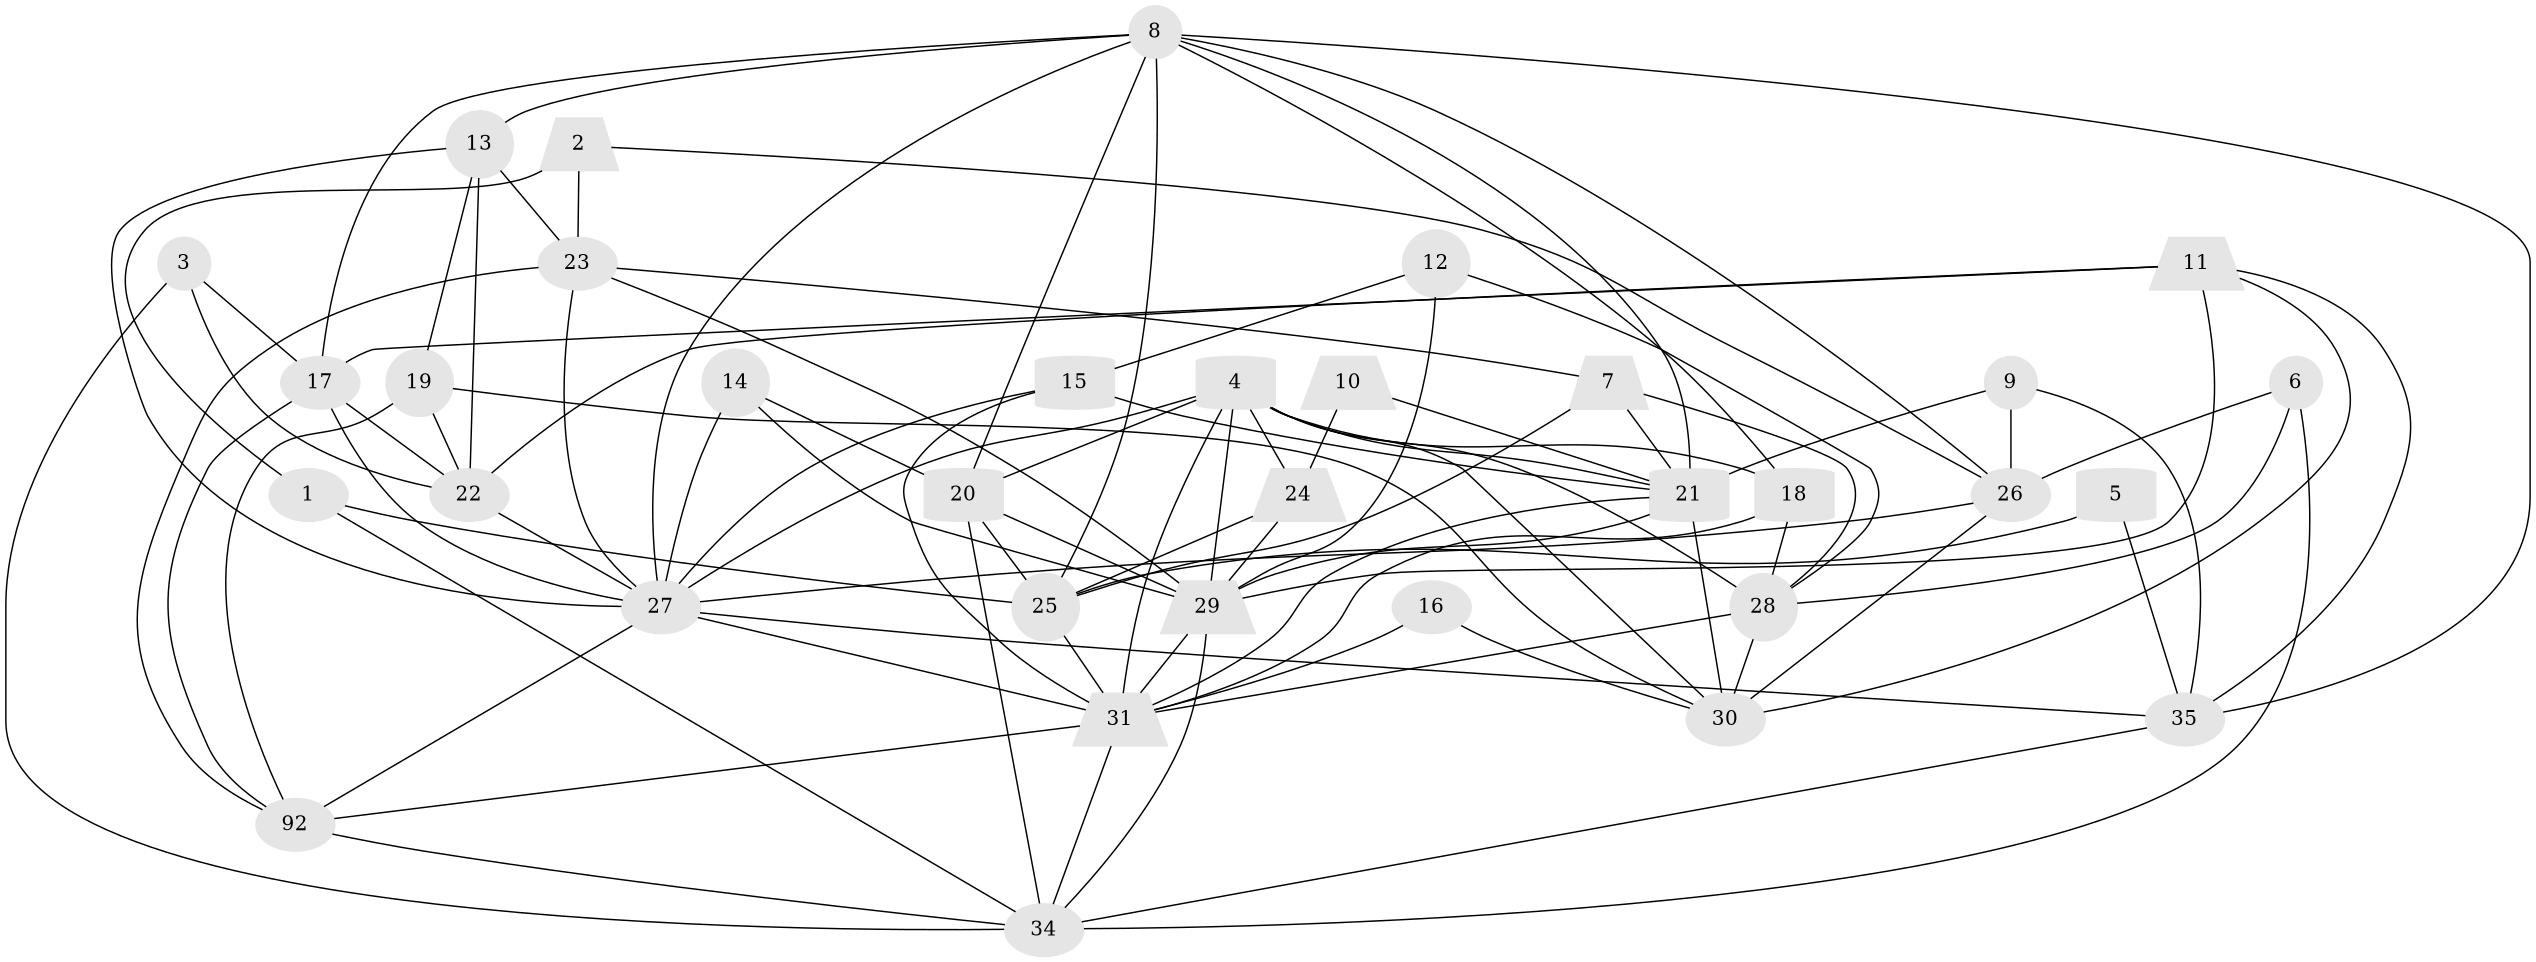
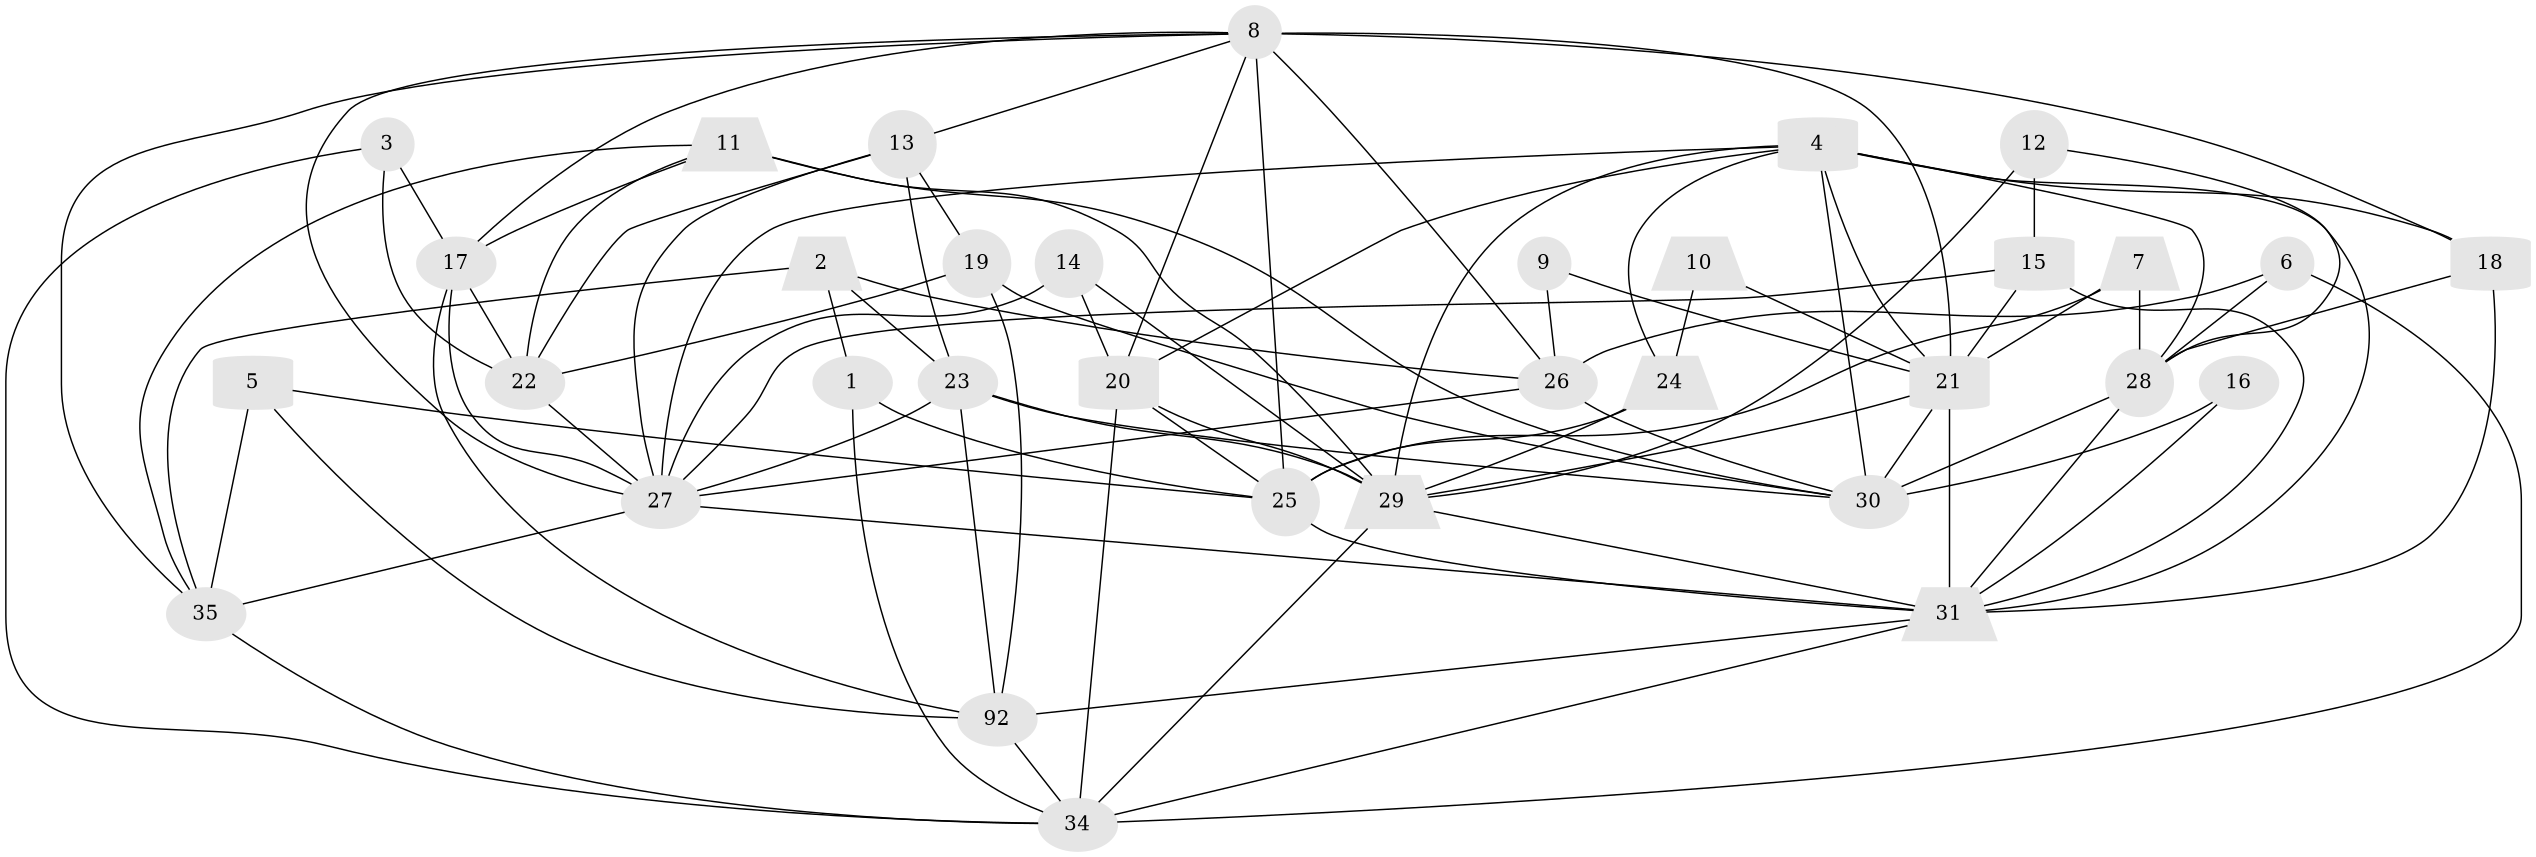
(1027, 306) -> (1409, 459)
(2177, 484) -> (369, 316)
(478, 716) -> (578, 648)
